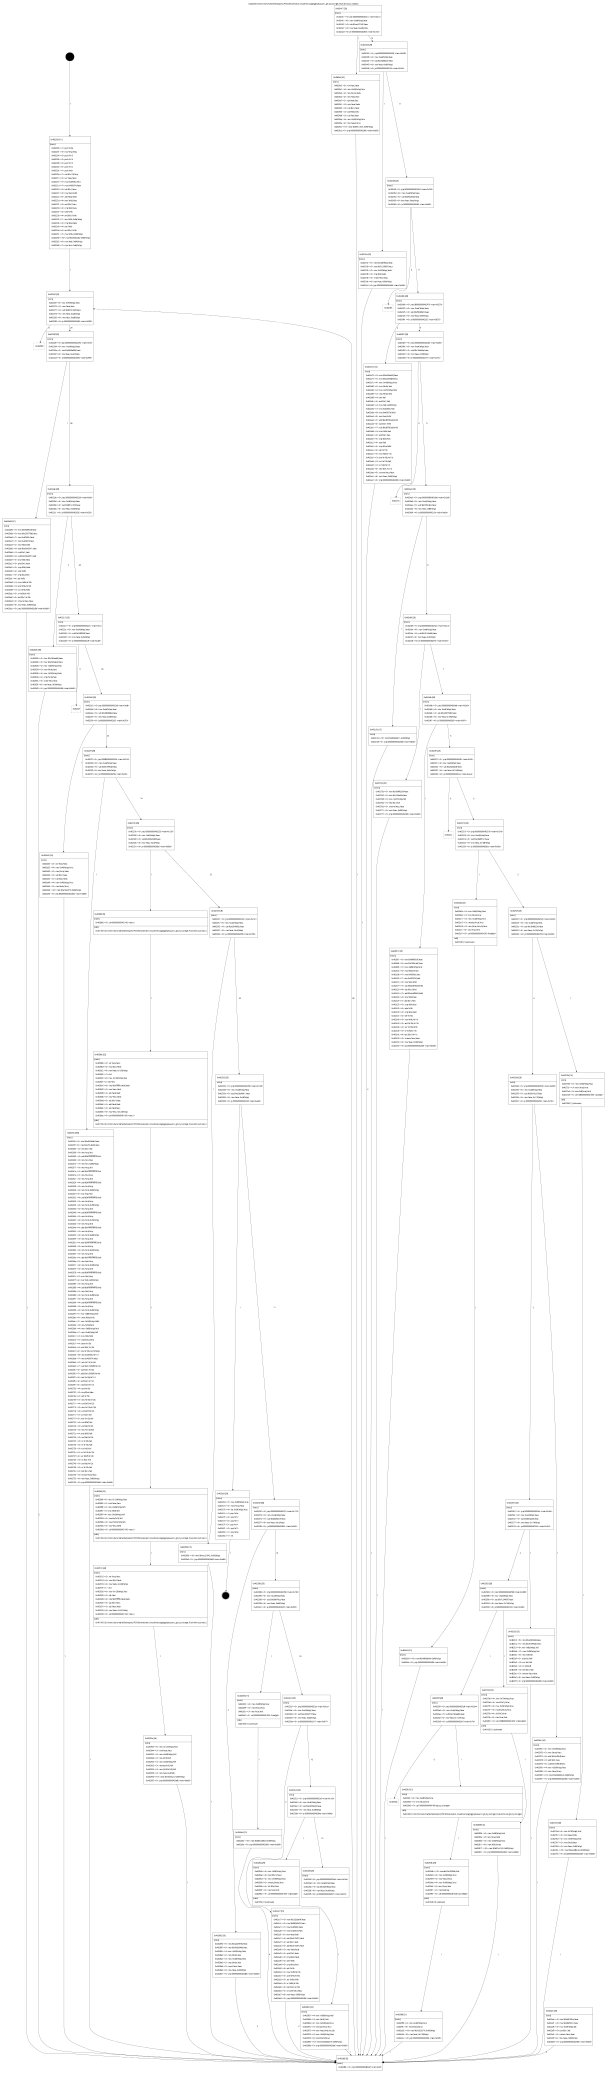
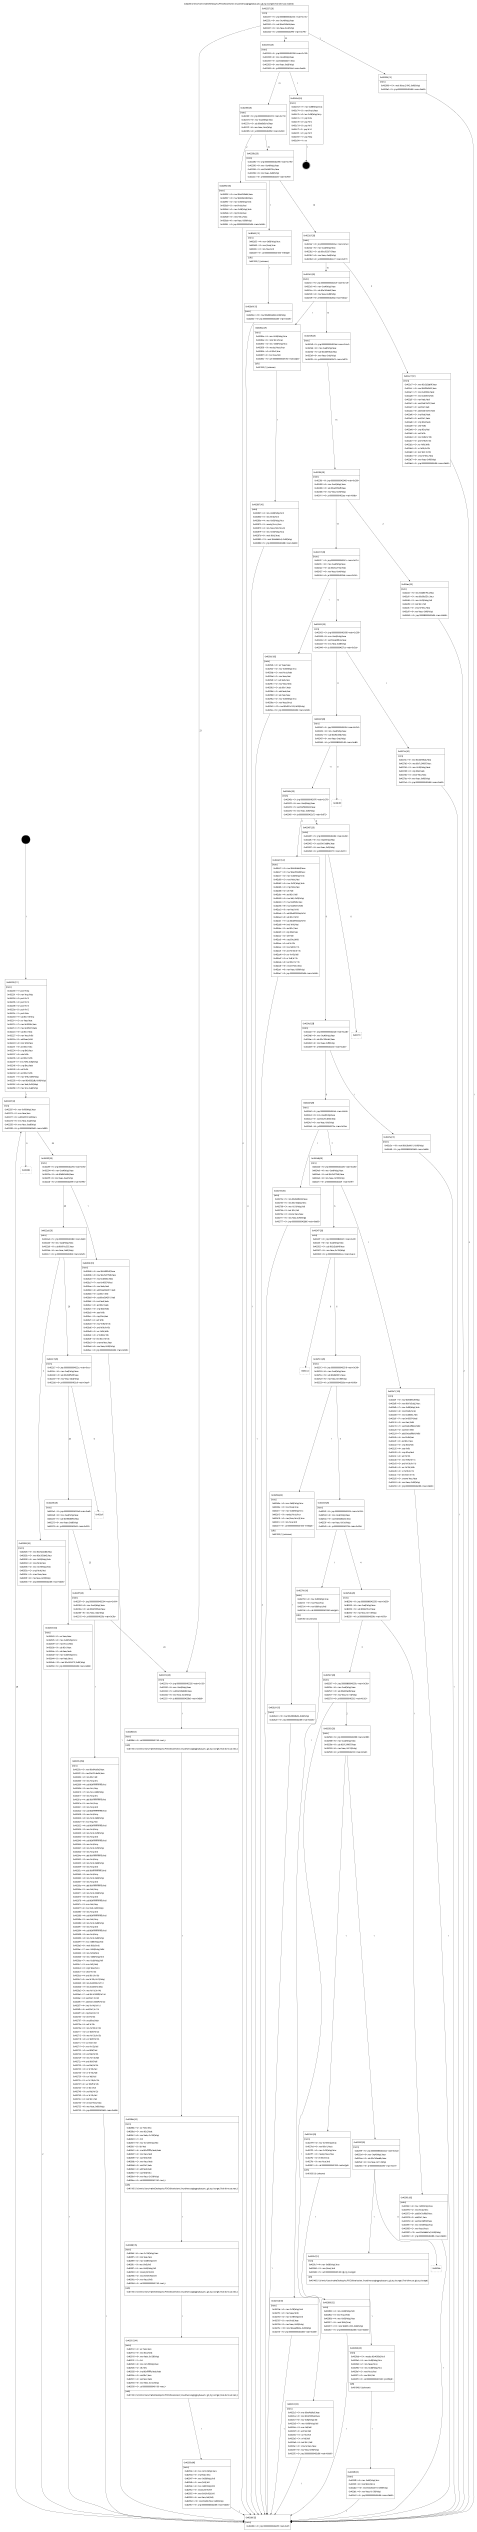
none -> (336, 484)
(192, 878) -> (199, 829)
